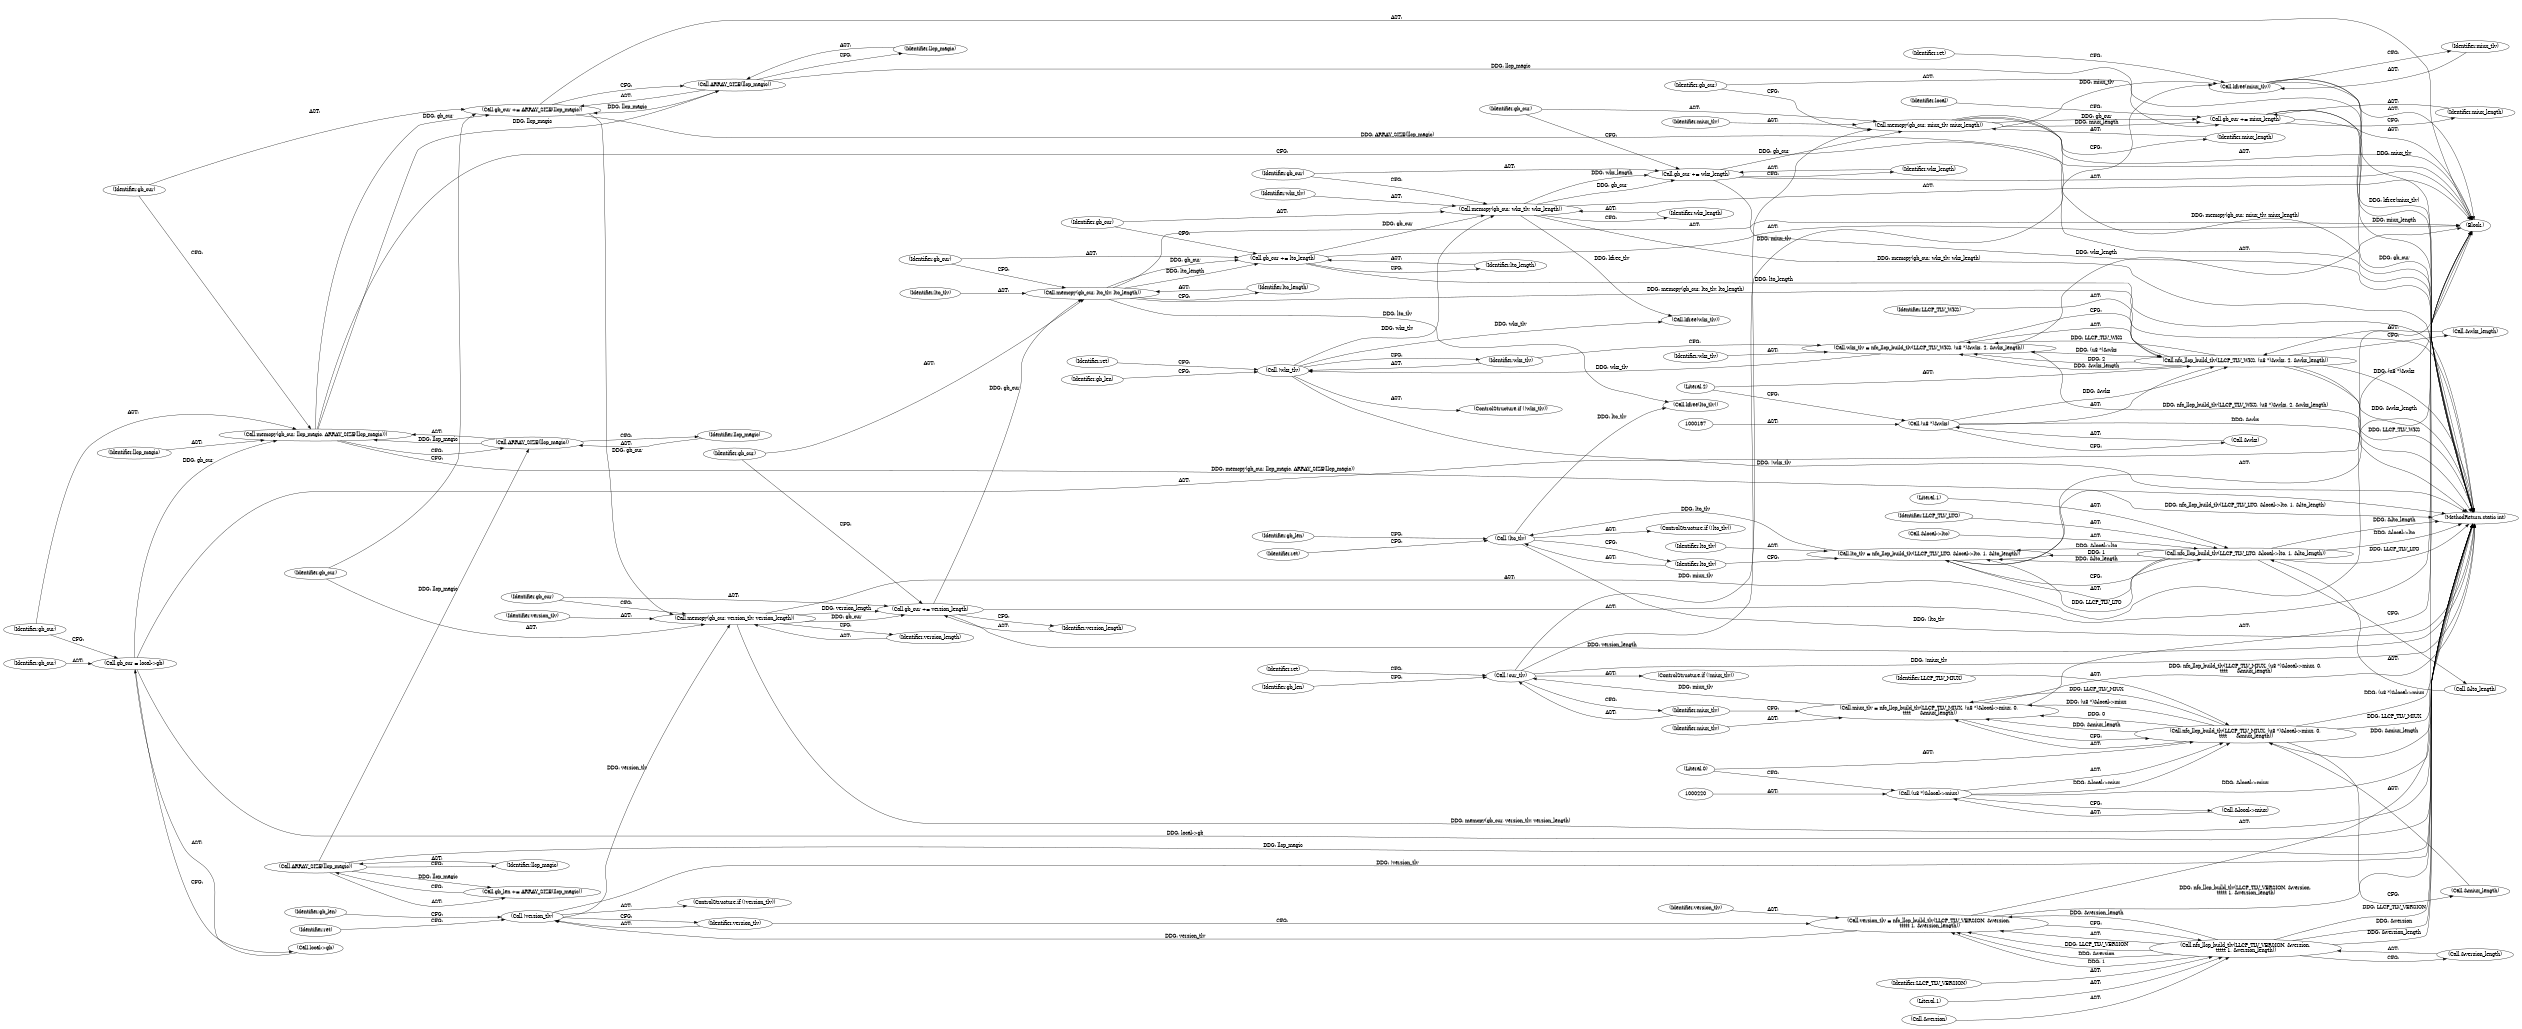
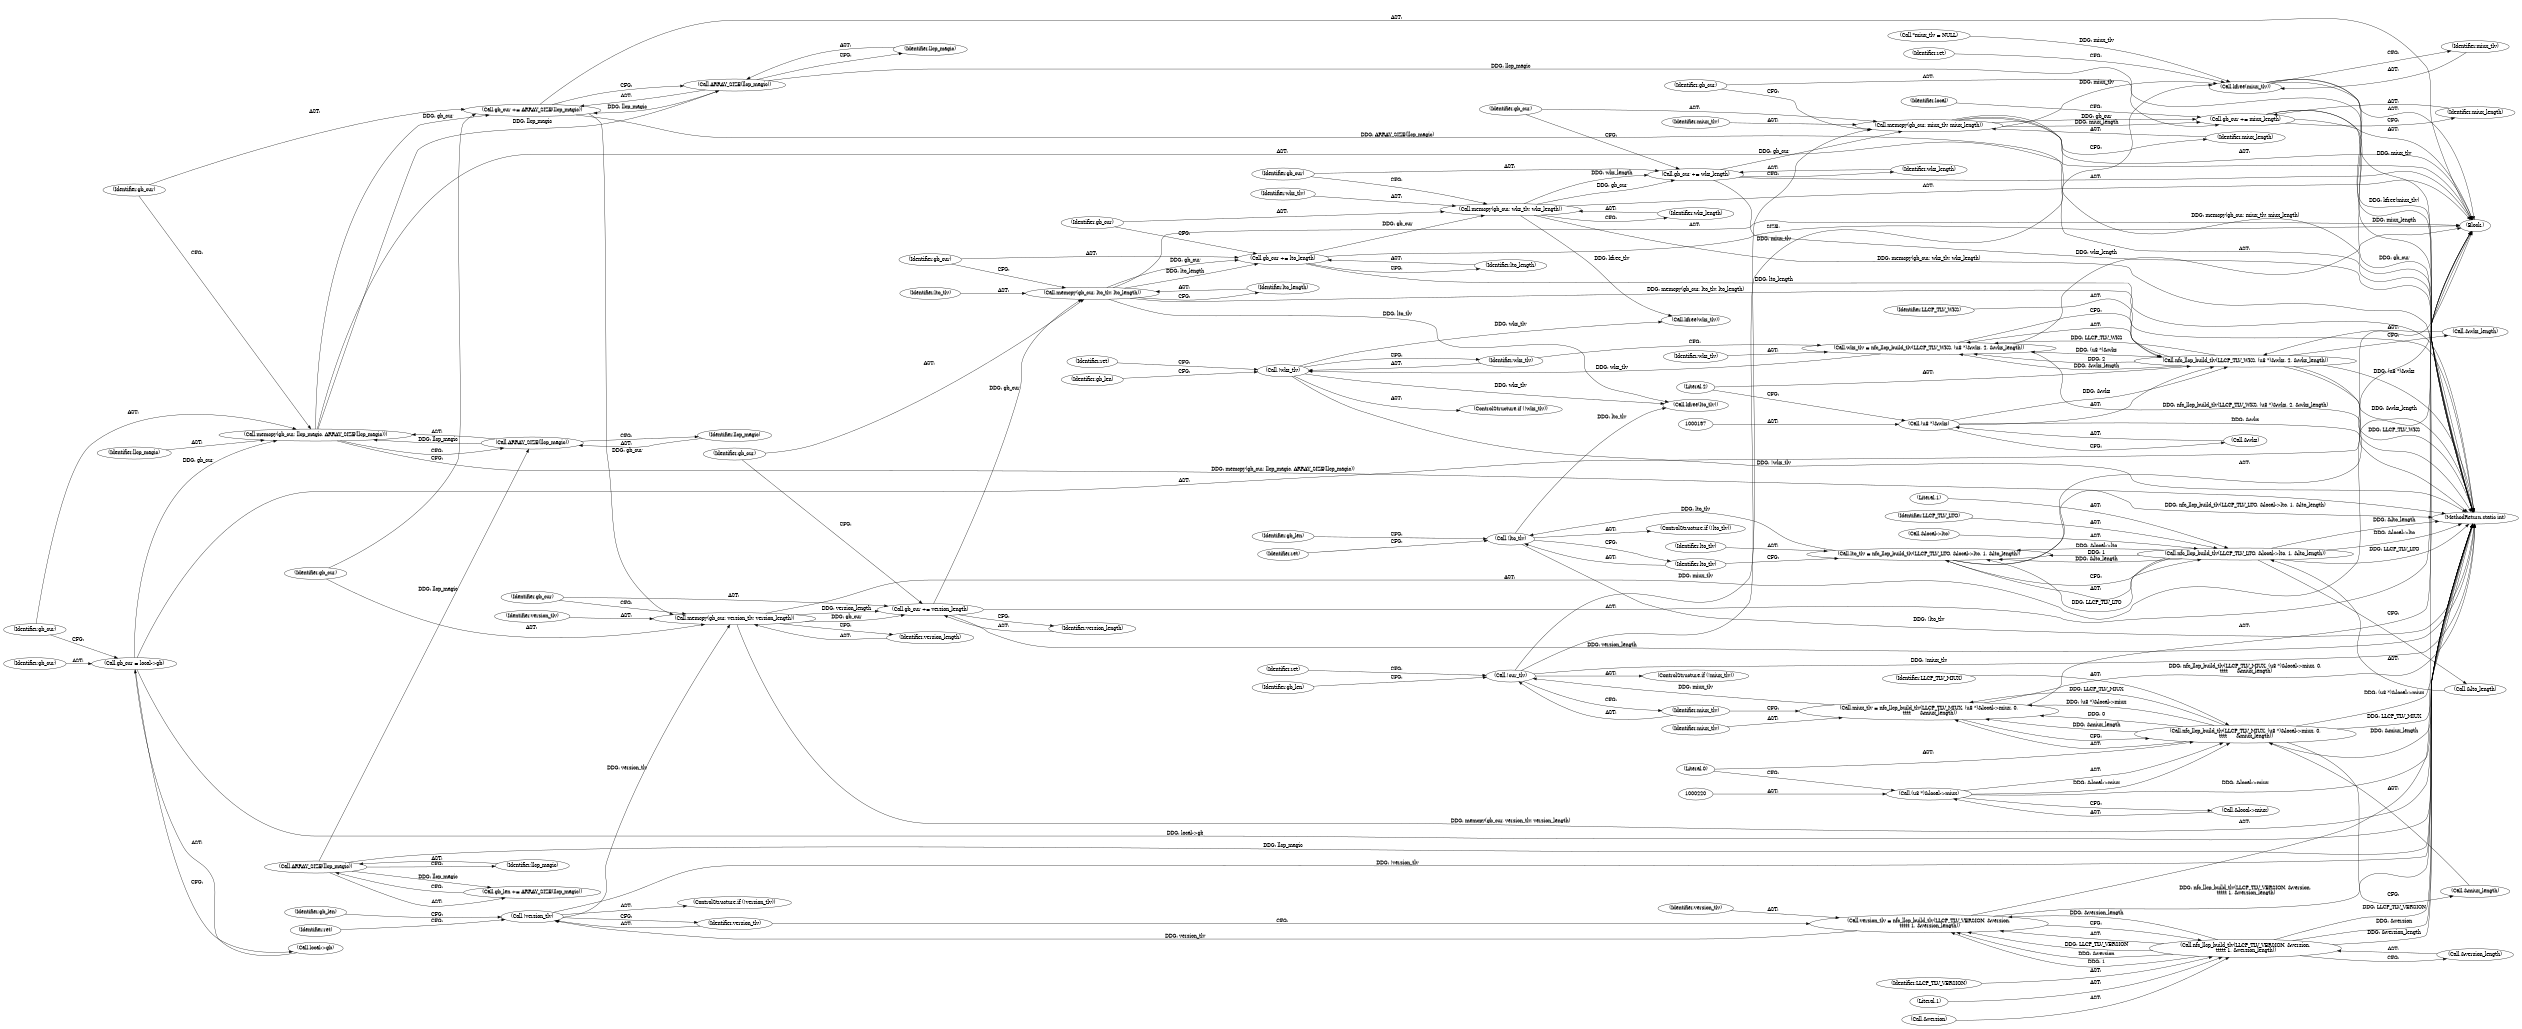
none -> (1929, 36)
(1283, 152) -> (1283, 152)
(1774, 227) -> (1774, 227)
(1432, 333) -> (1483, 392)
